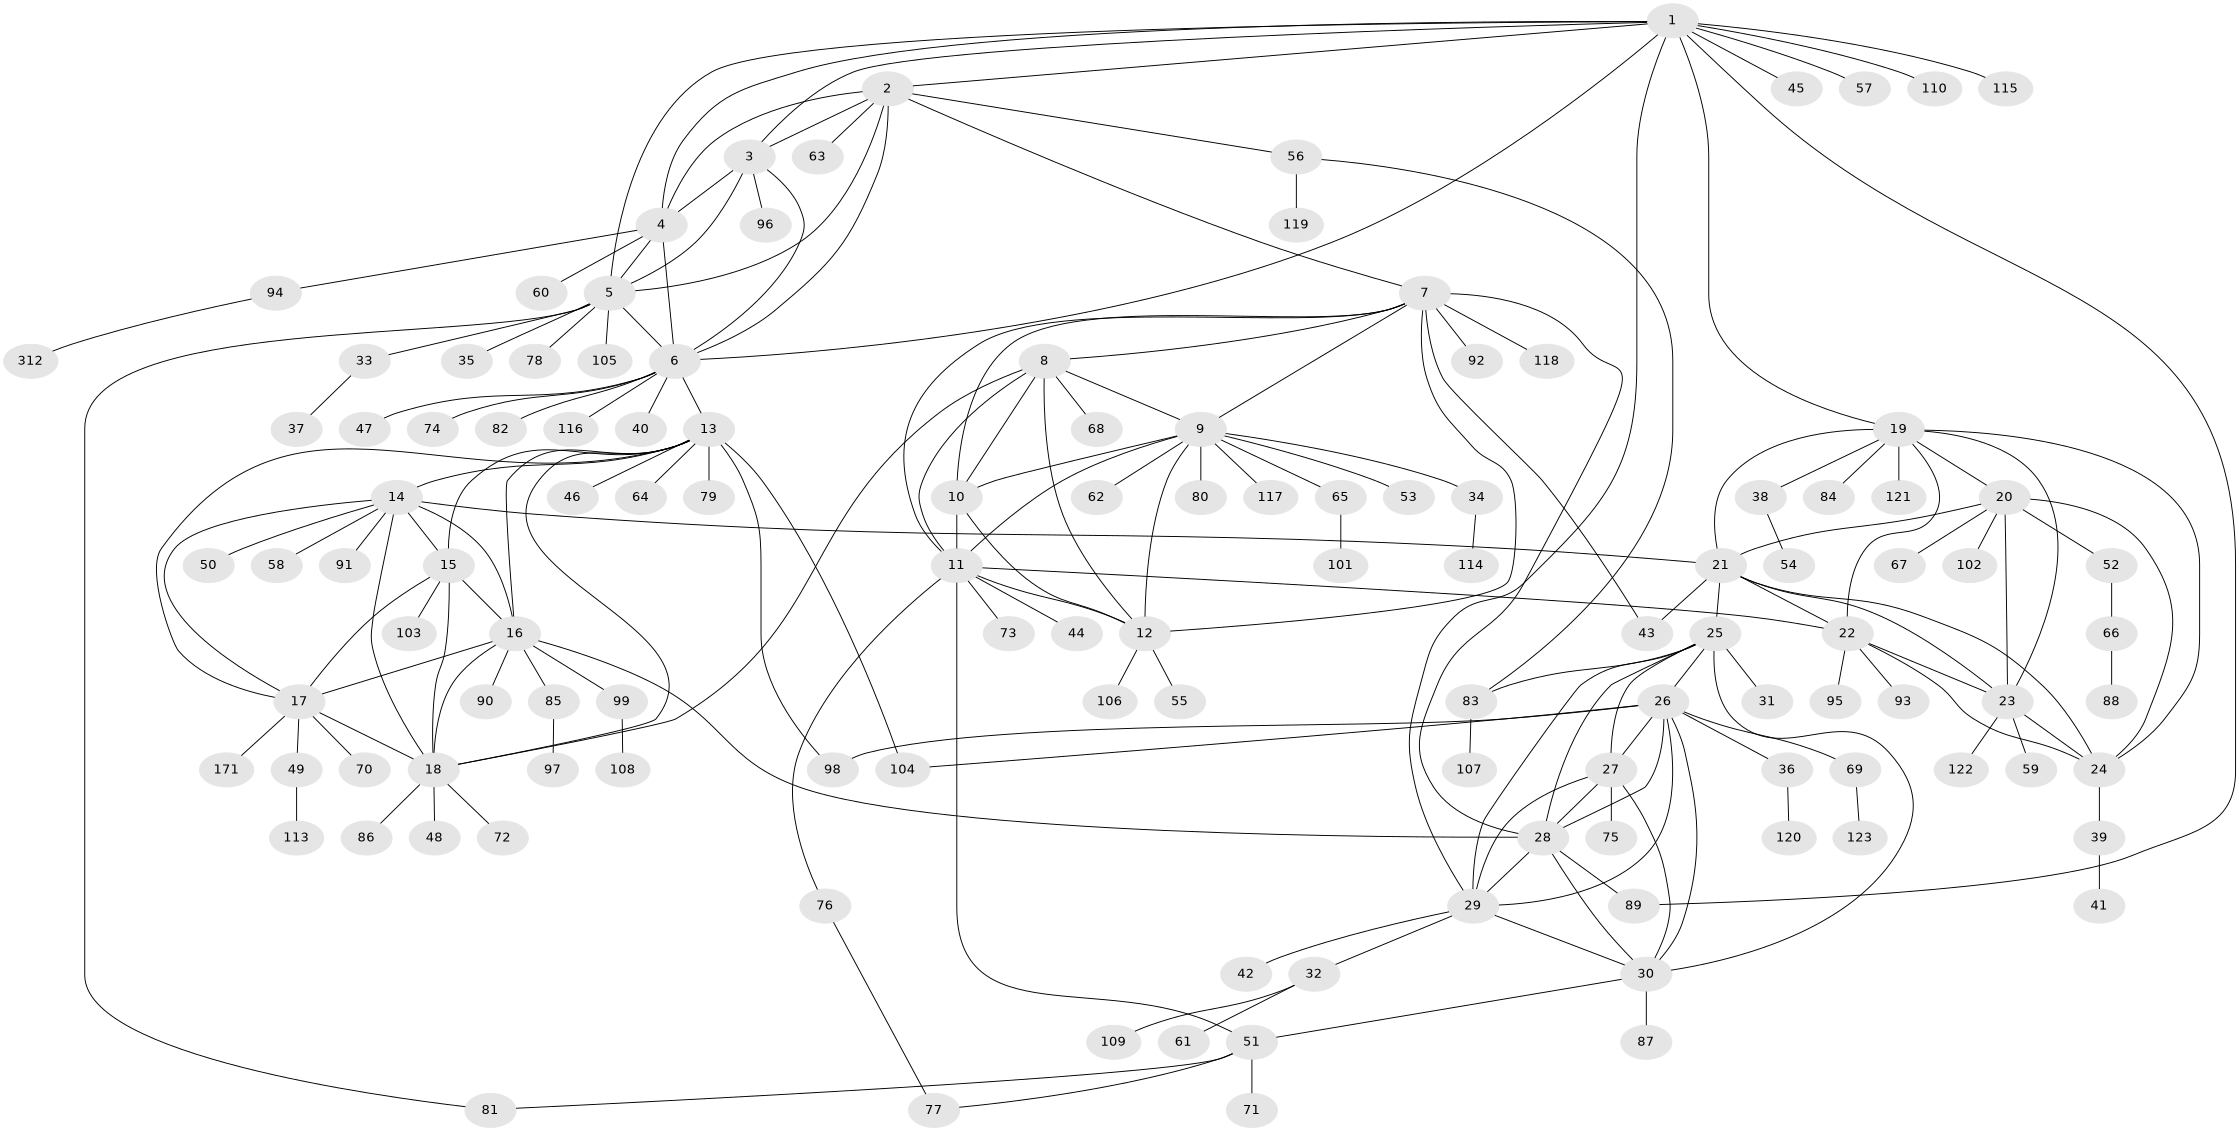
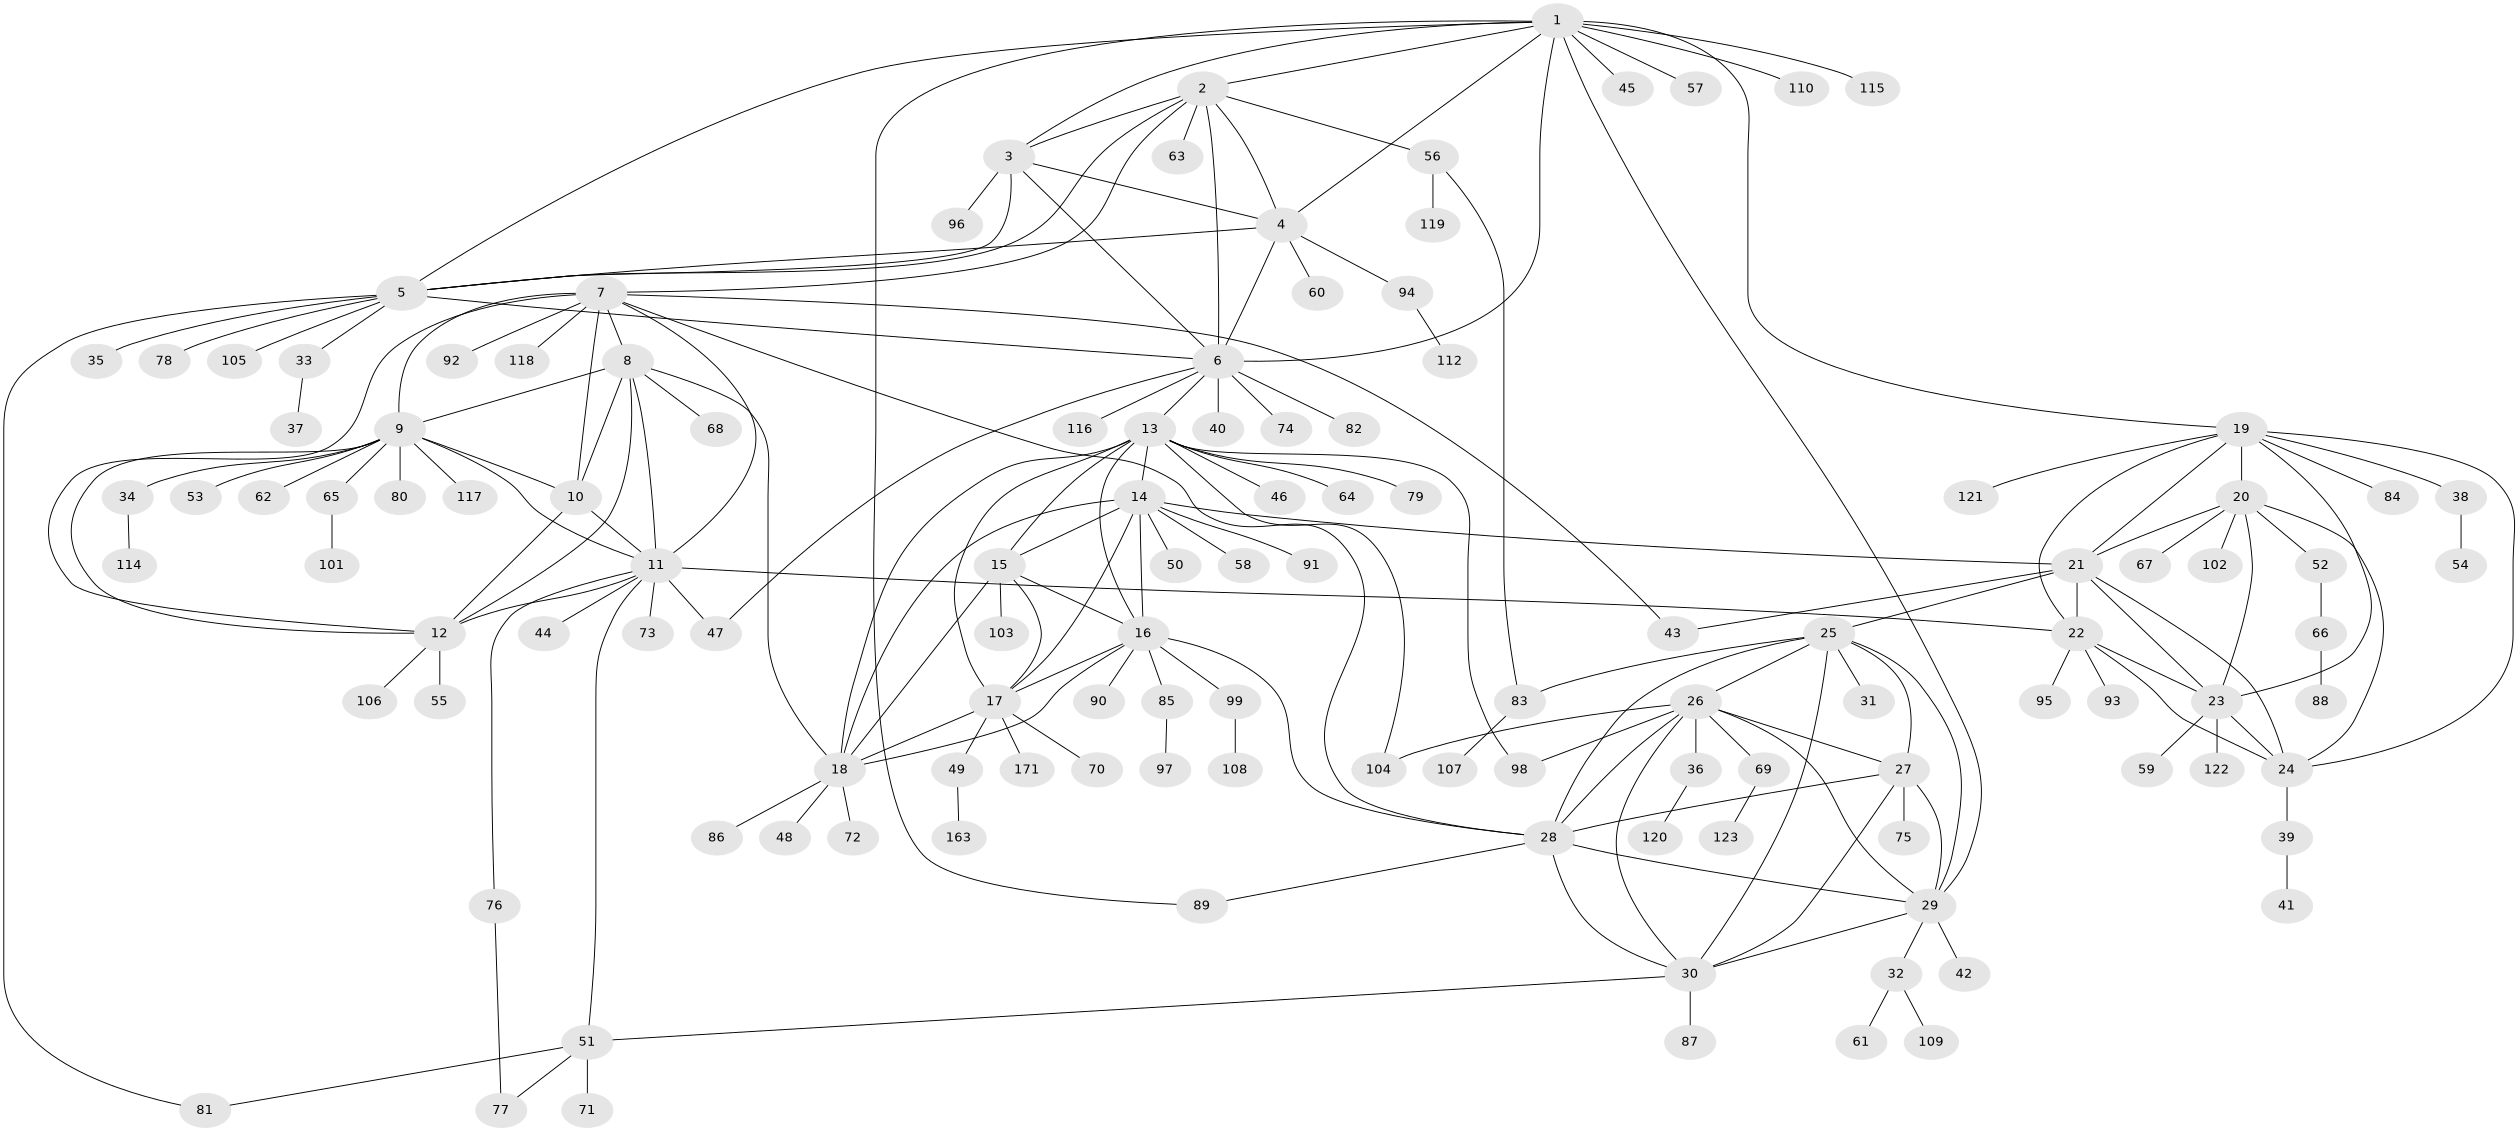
(31, 361) -> (1450, 361)
none -> (686, 600)
(297, 838) -> (959, 838)
